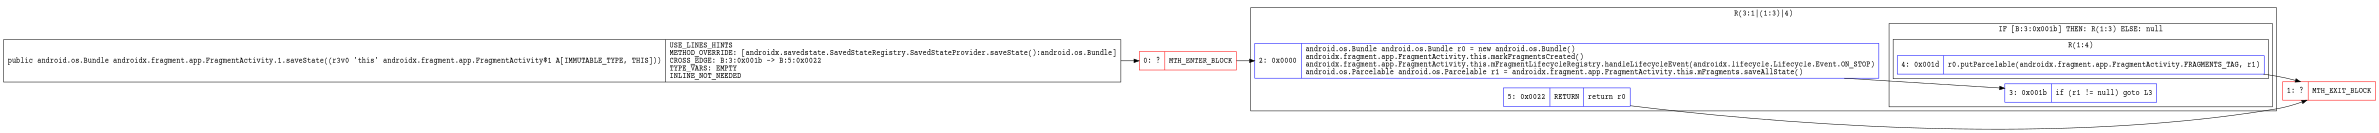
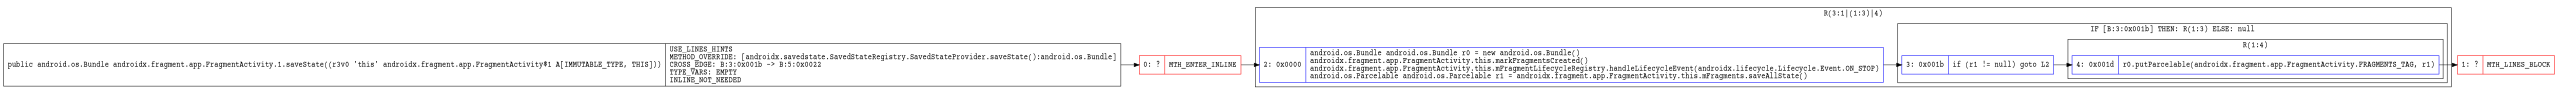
(1201, 61) -> (1203, 65)
none -> (2060, 65)
(2342, 91) -> (2519, 65)
(2104, 93) -> (2001, 65)
(1567, 97) -> none
